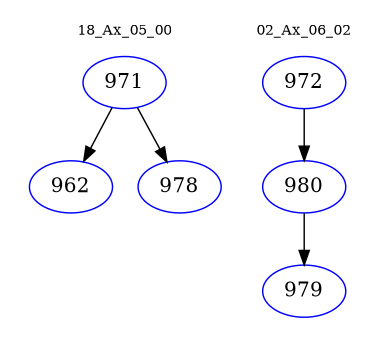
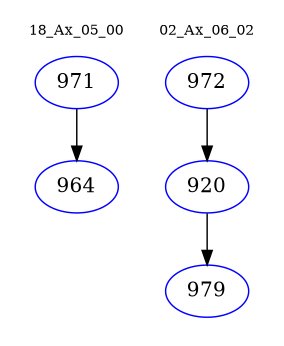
(71, 187) -> (77, 187)
(180, 187) -> none
(304, 187) -> (207, 187)
